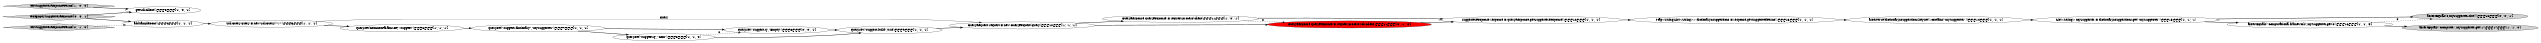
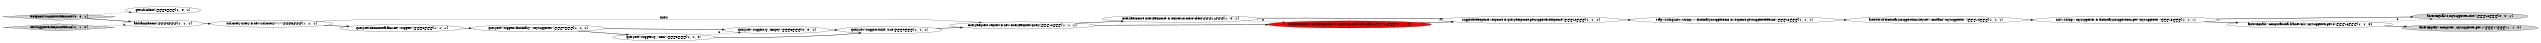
(59, 6) -> none
(108, 14) -> (108, 14)
